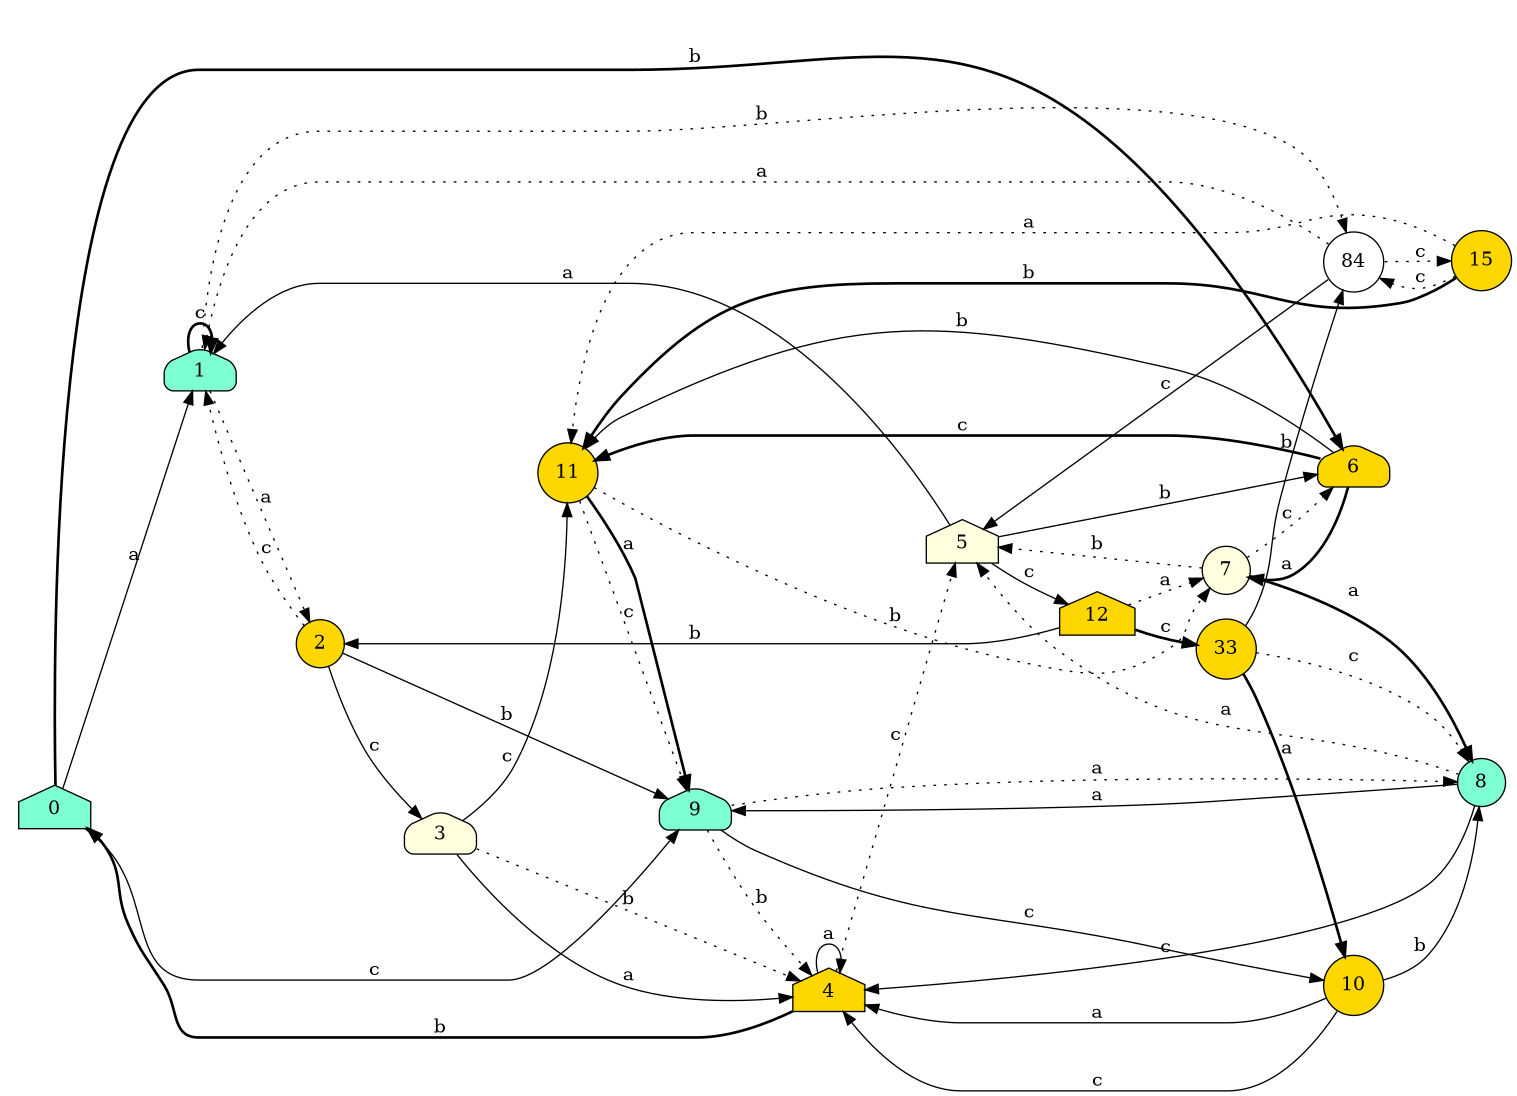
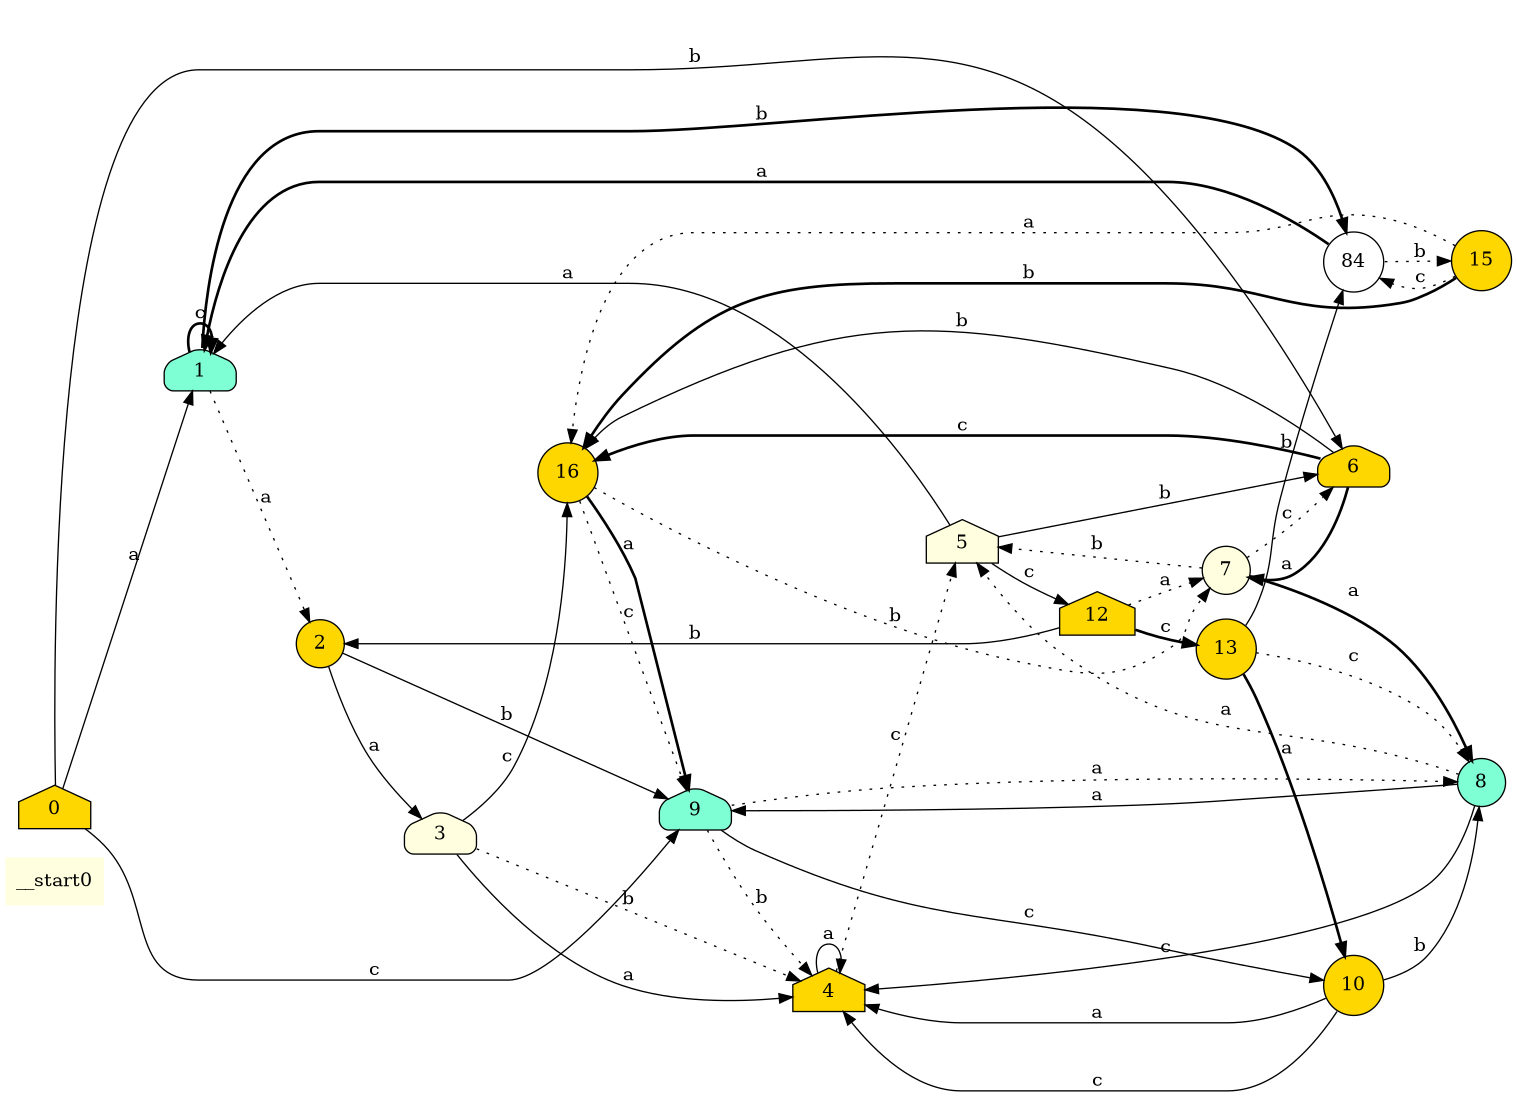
(472, 70) -> (472, 70)
(719, 127) -> (719, 127)
(728, 182) -> (728, 182)
(1420, 252) -> (1420, 252)
(1161, 400) -> none
(568, 473) -> (568, 473)
(244, 521) -> none
(1226, 649) -> (1226, 649)
(374, 746) -> (374, 746)
(55, 809) -> (55, 809)
none -> (55, 881)
(382, 1037) -> none
